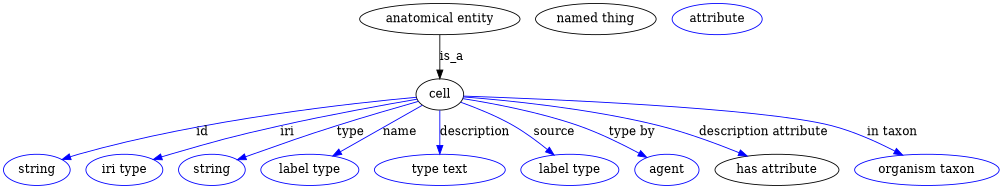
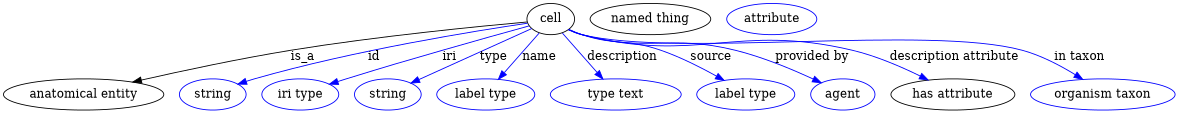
(440, 52) -> (333, 44)
(632, 132) -> (812, 57)
